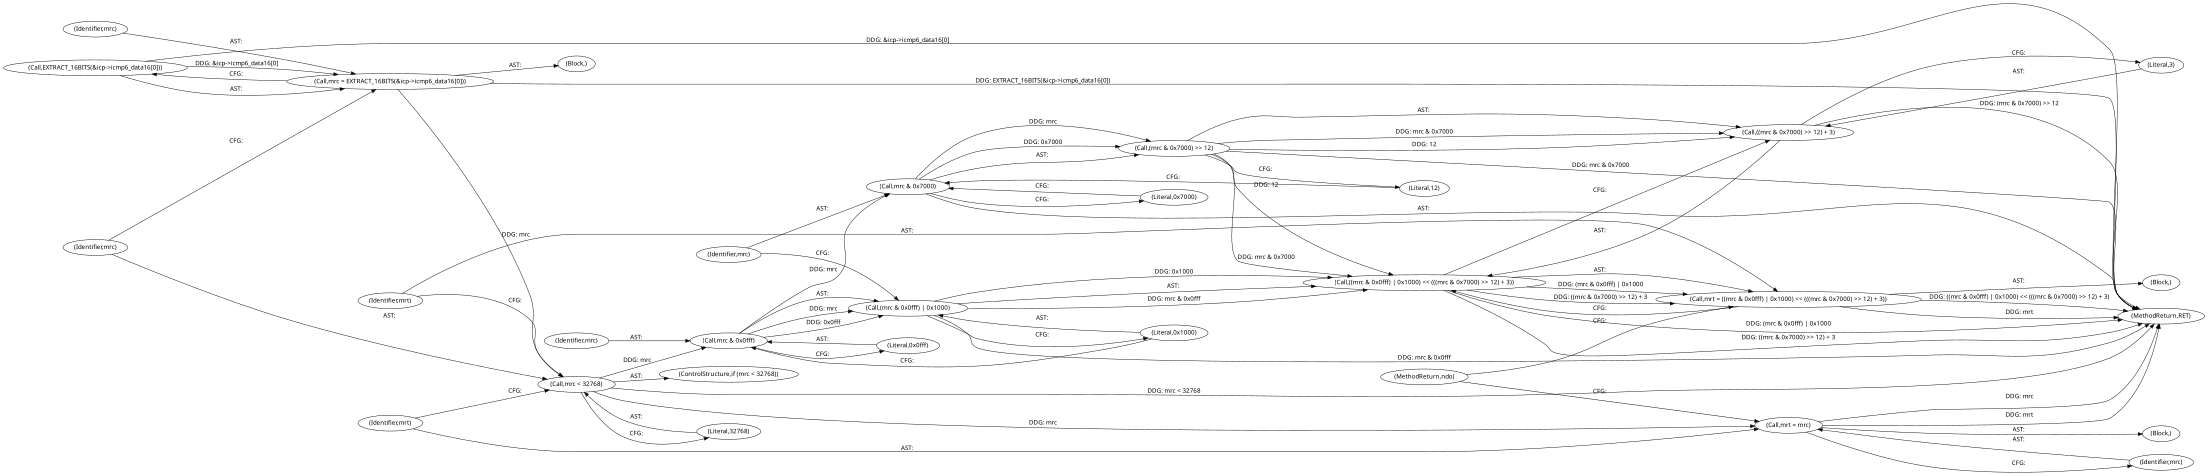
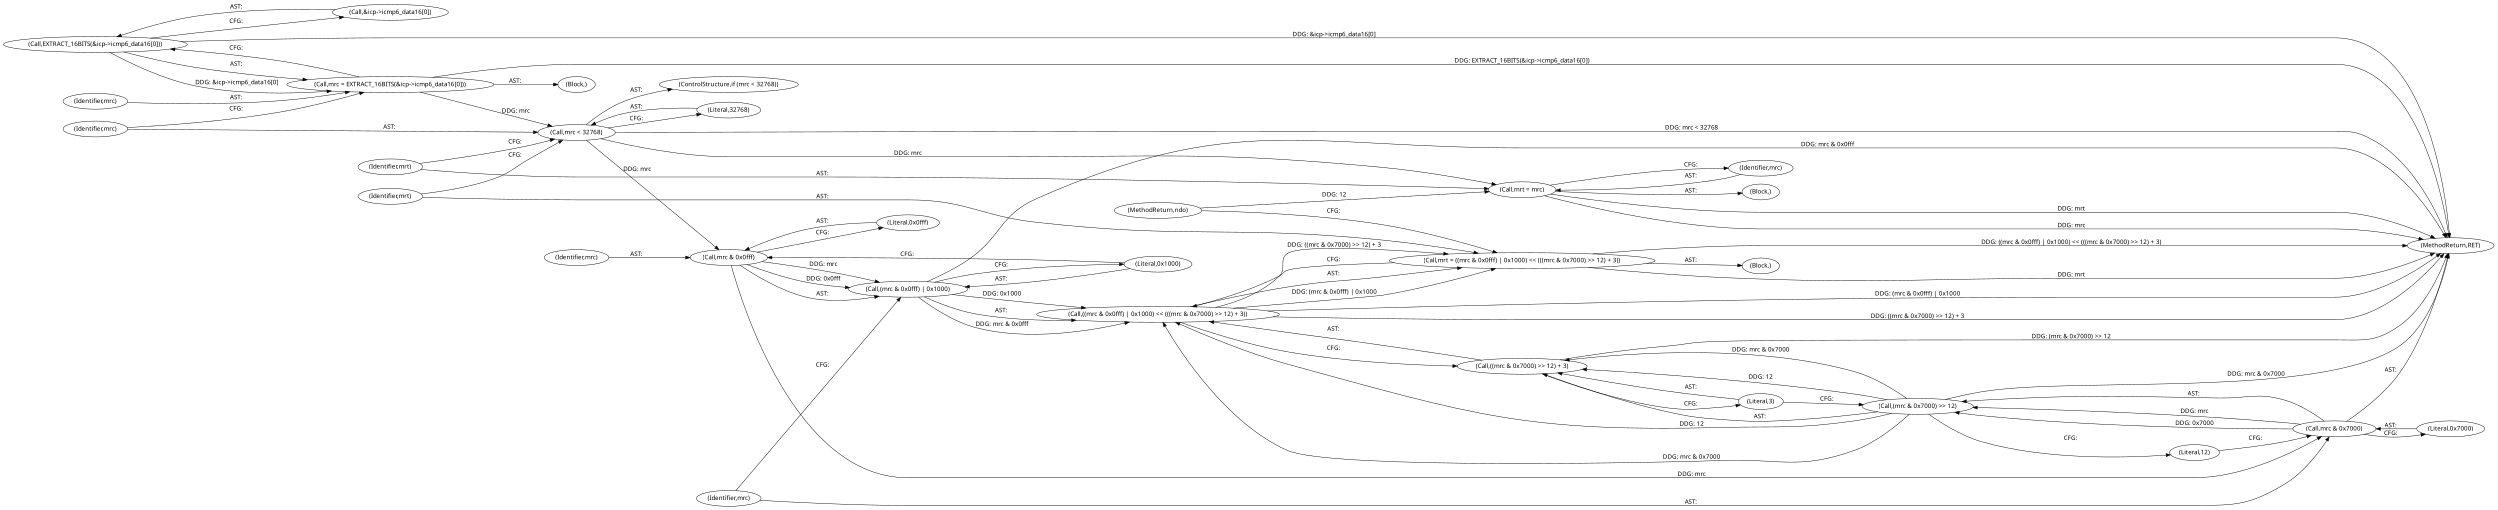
none -> (390, 12)
(1043, 186) -> (2392, 426)
(1601, 392) -> (1334, 195)
none -> (1821, 403)
